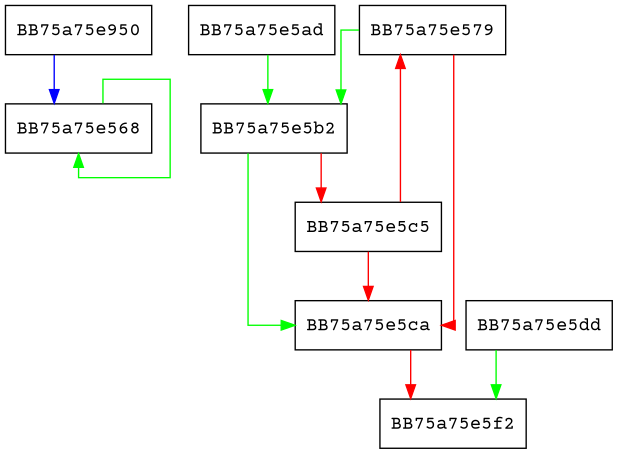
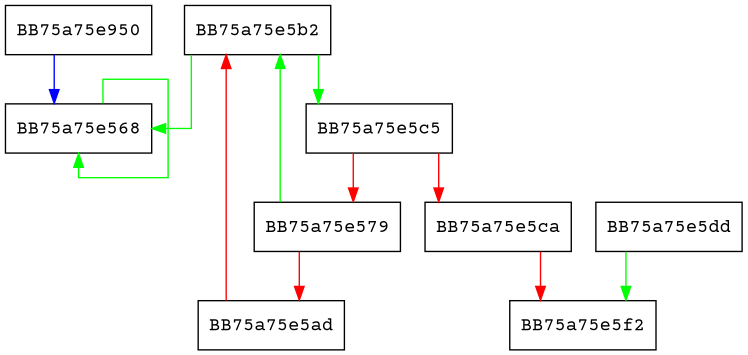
(268, 72) -> (226, 185)
(321, 171) -> (318, 72)
(454, 191) -> (299, 269)
(248, 256) -> (191, 105)
